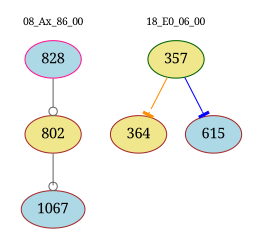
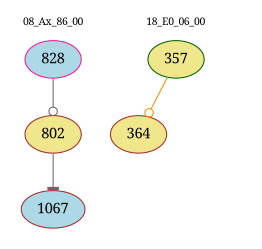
(159, 93) -> (159, 93)
(214, 134) -> none
(53, 169) -> (53, 169)
